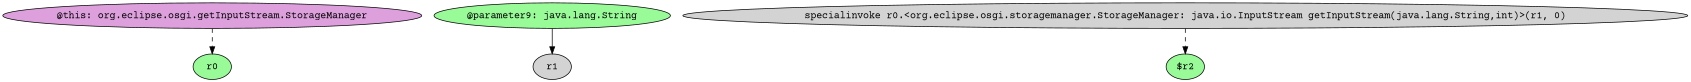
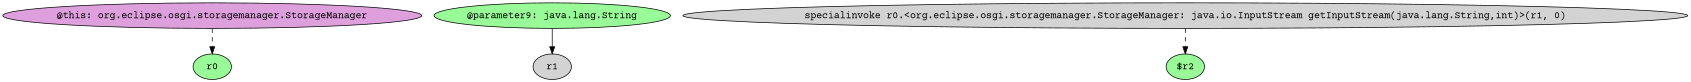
(212, 16) -> (212, 16)
